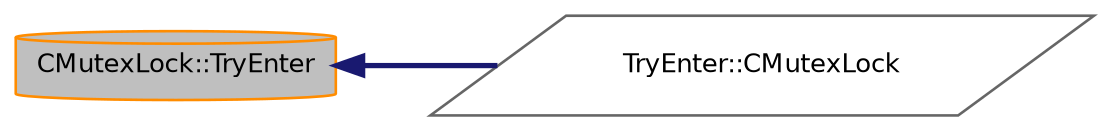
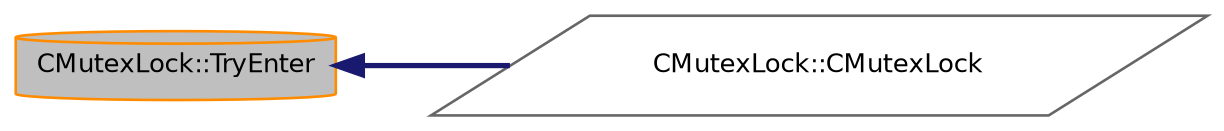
(762, 66) -> (819, 66)
